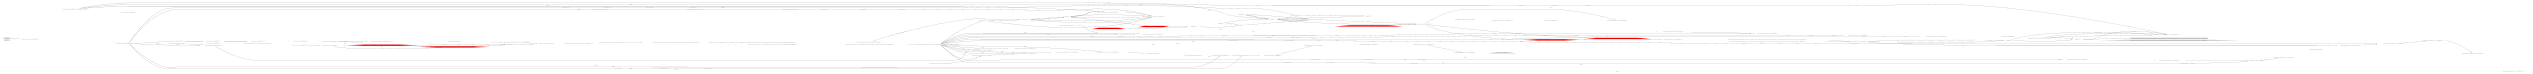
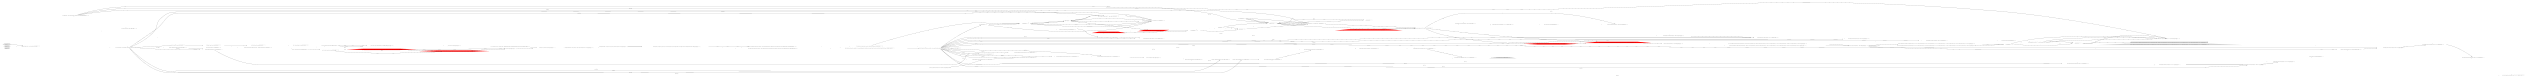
none -> (7, 48)
